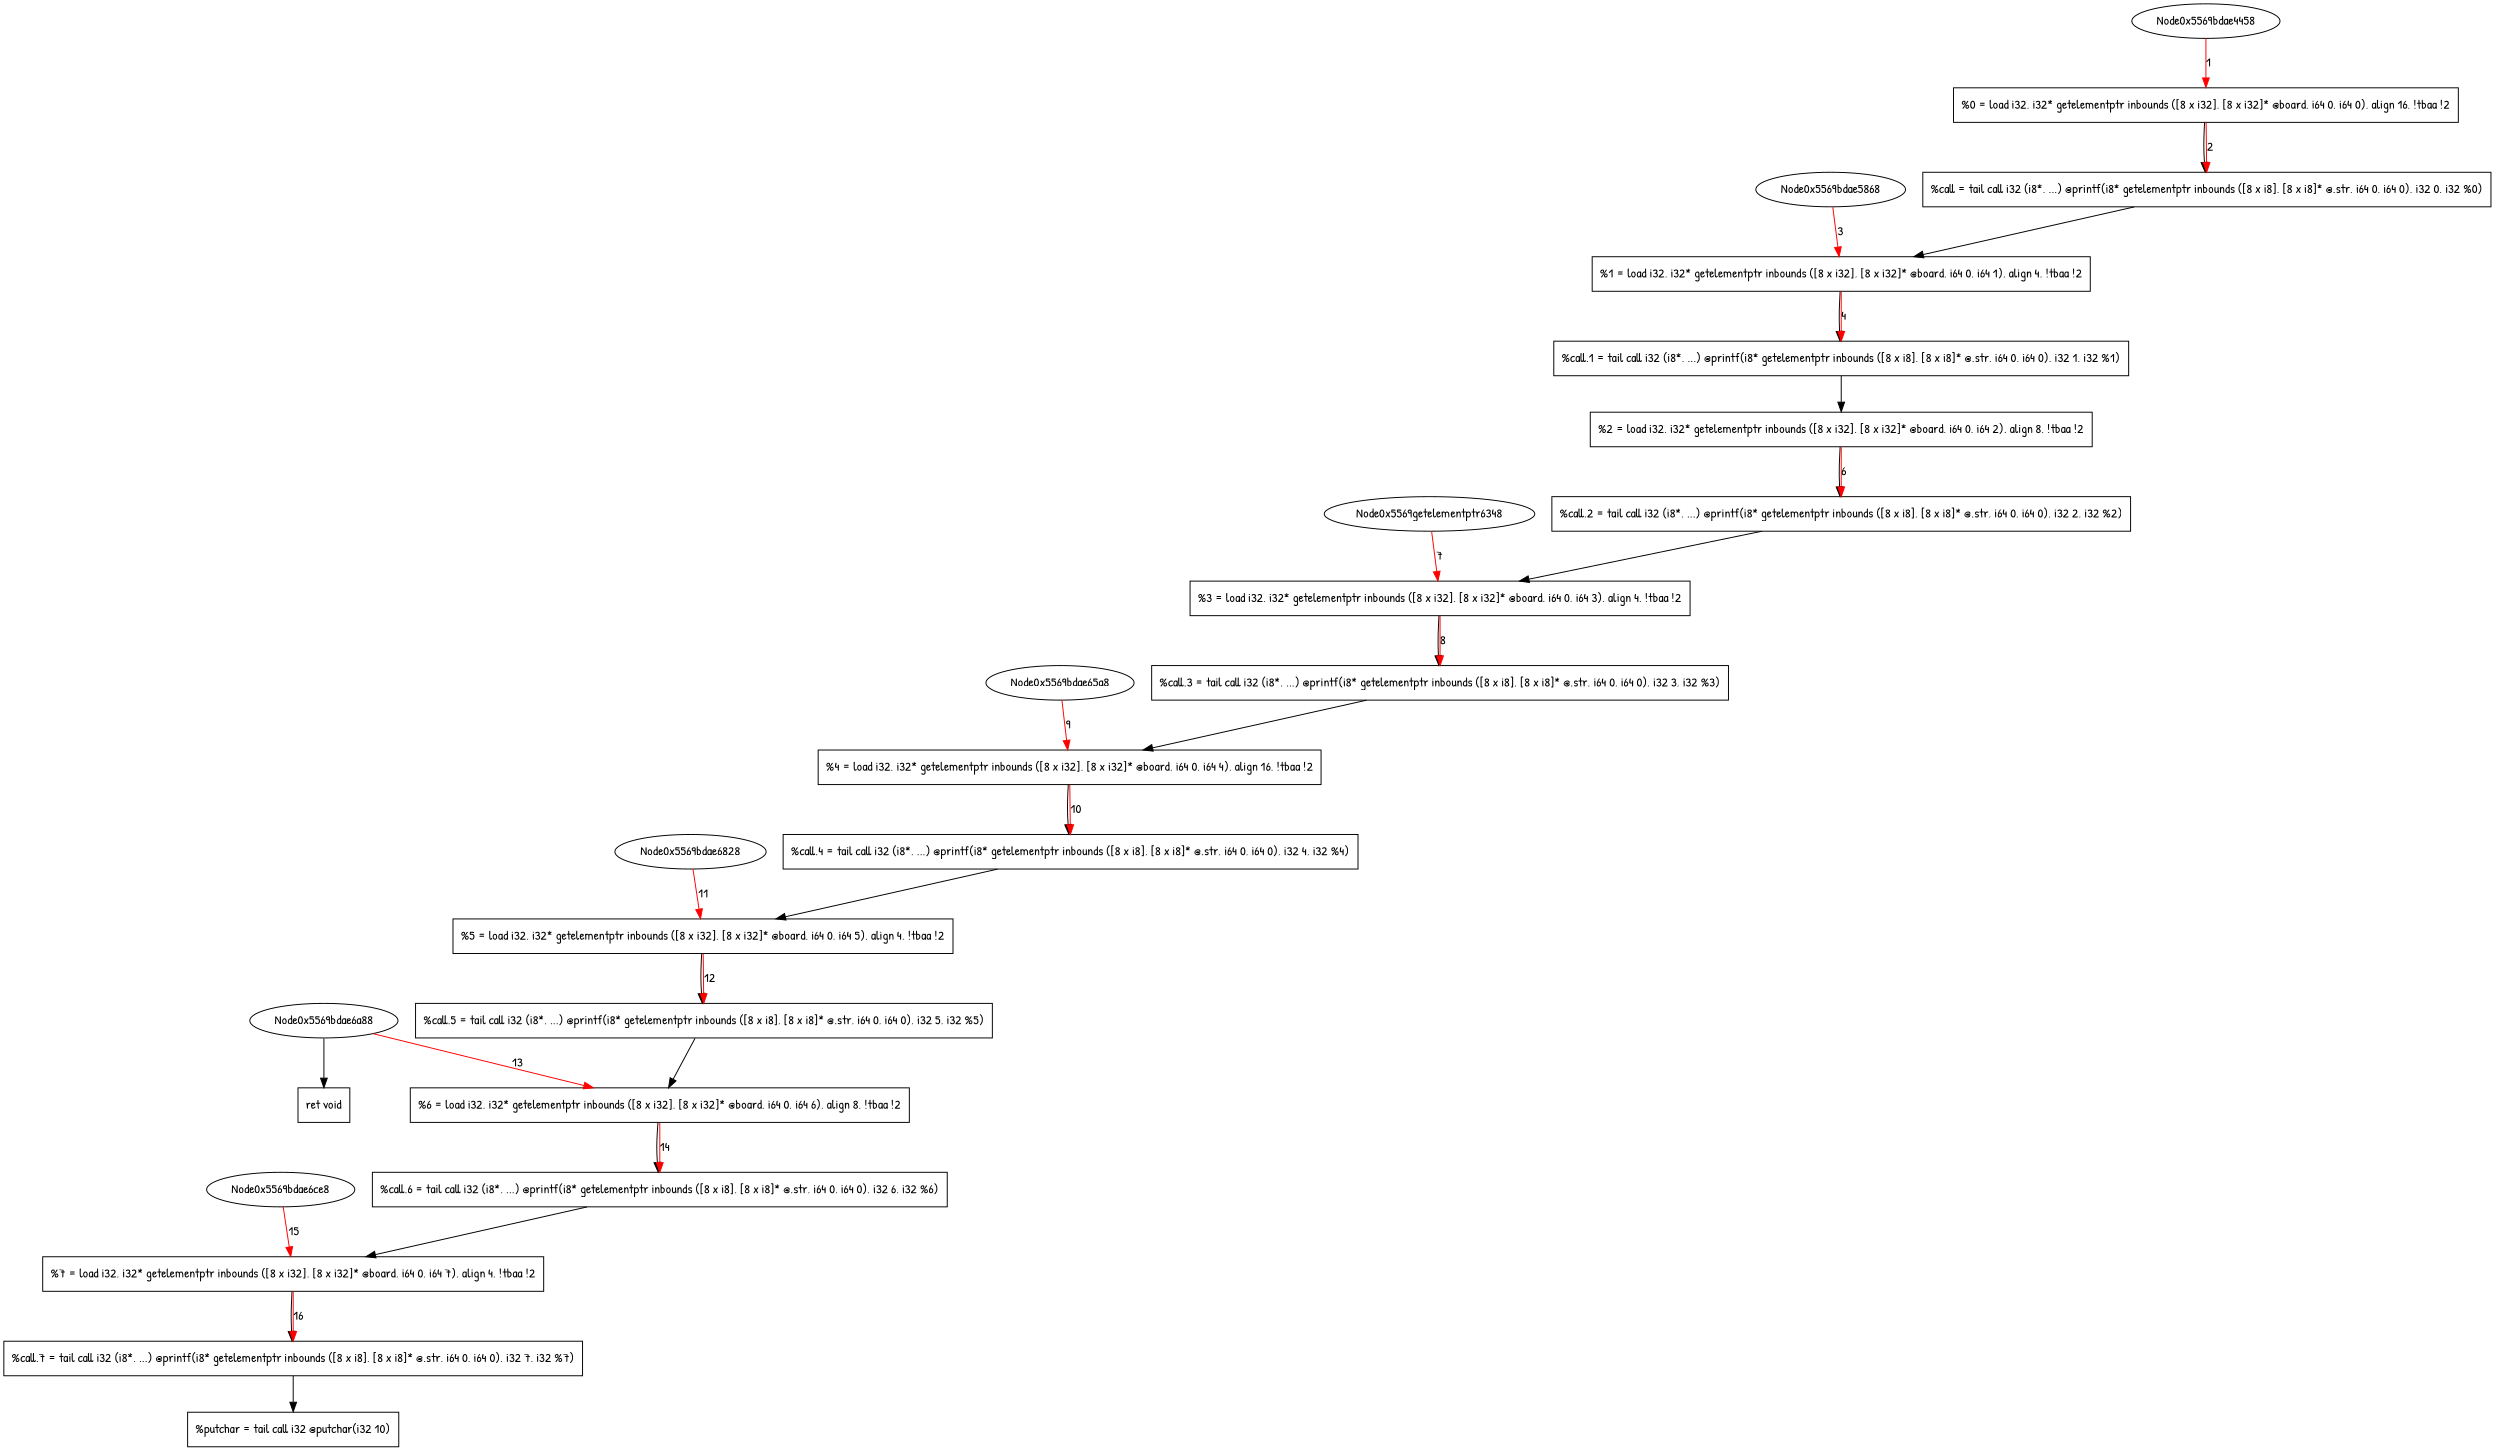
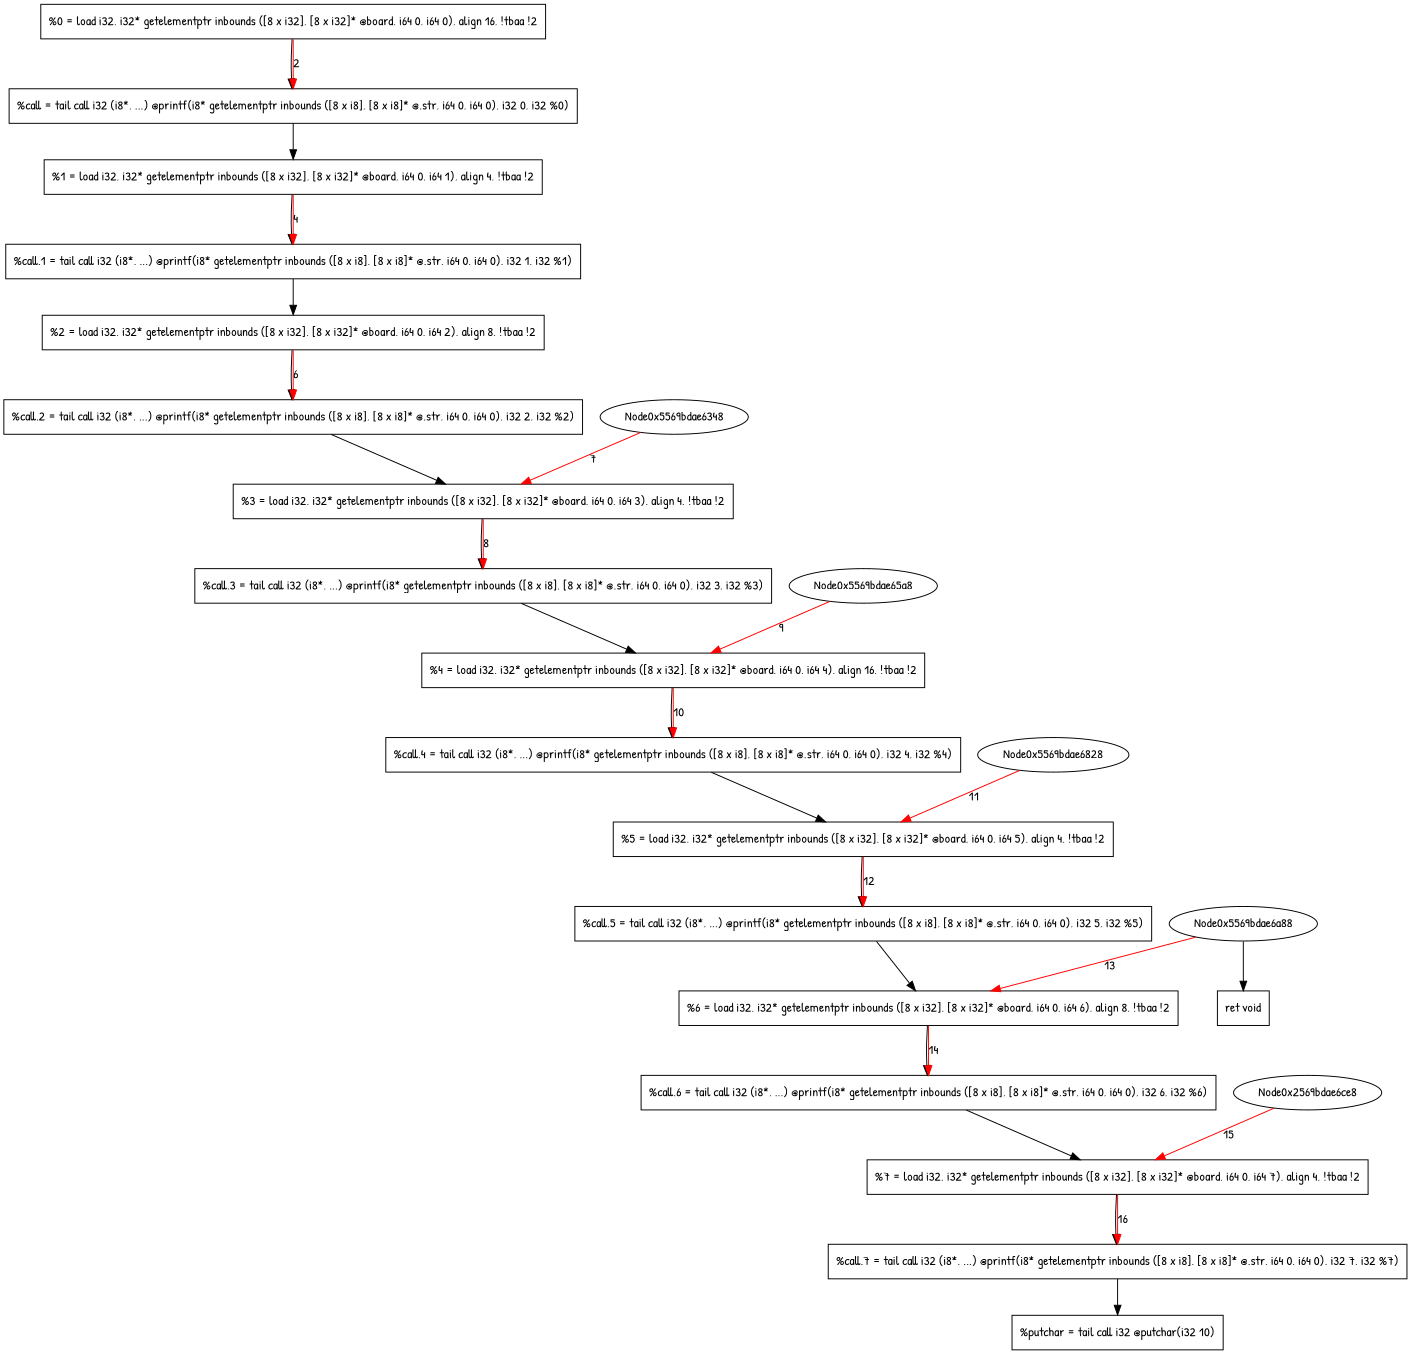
(2206, 21) -> none
(1831, 190) -> none
(1430, 514) -> (674, 417)
(281, 1190) -> (1308, 1093)
